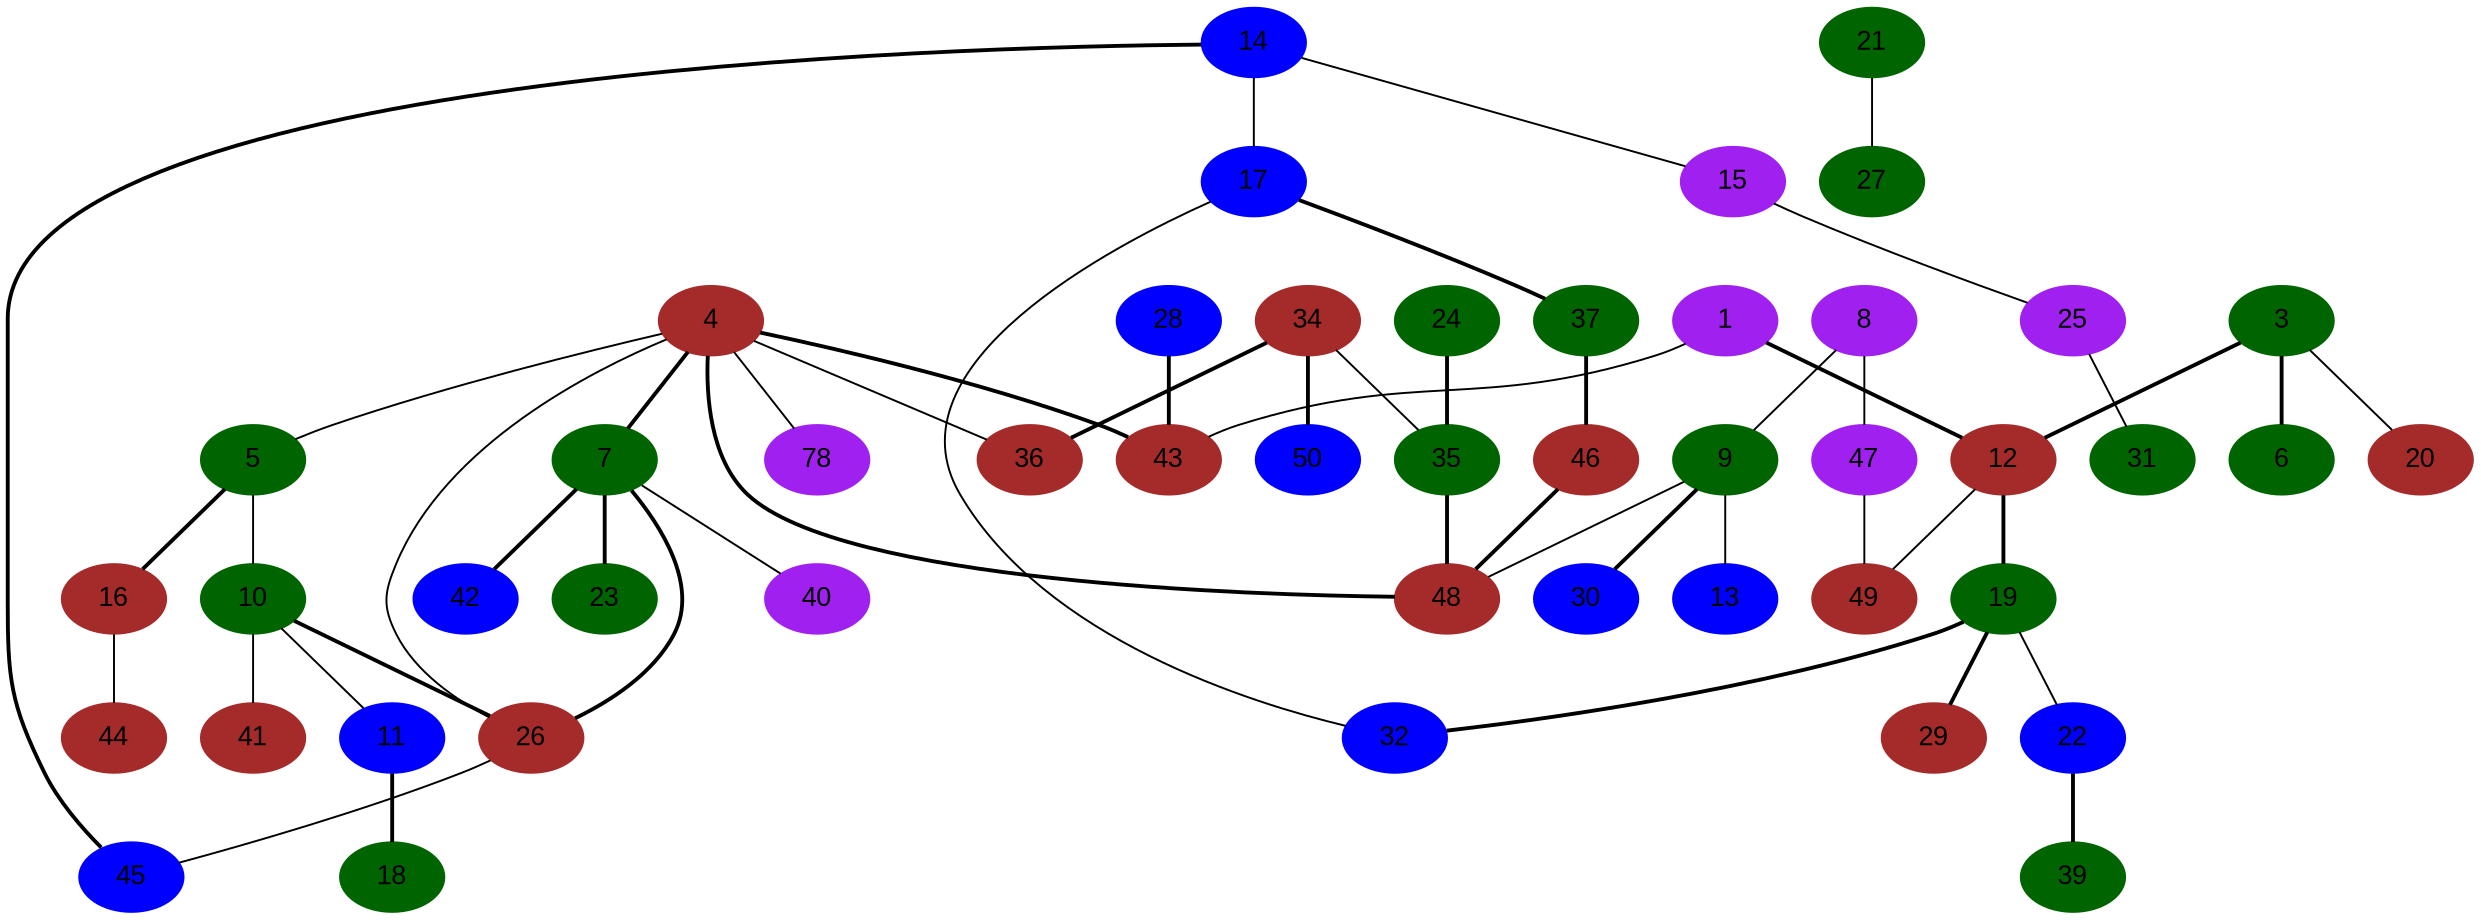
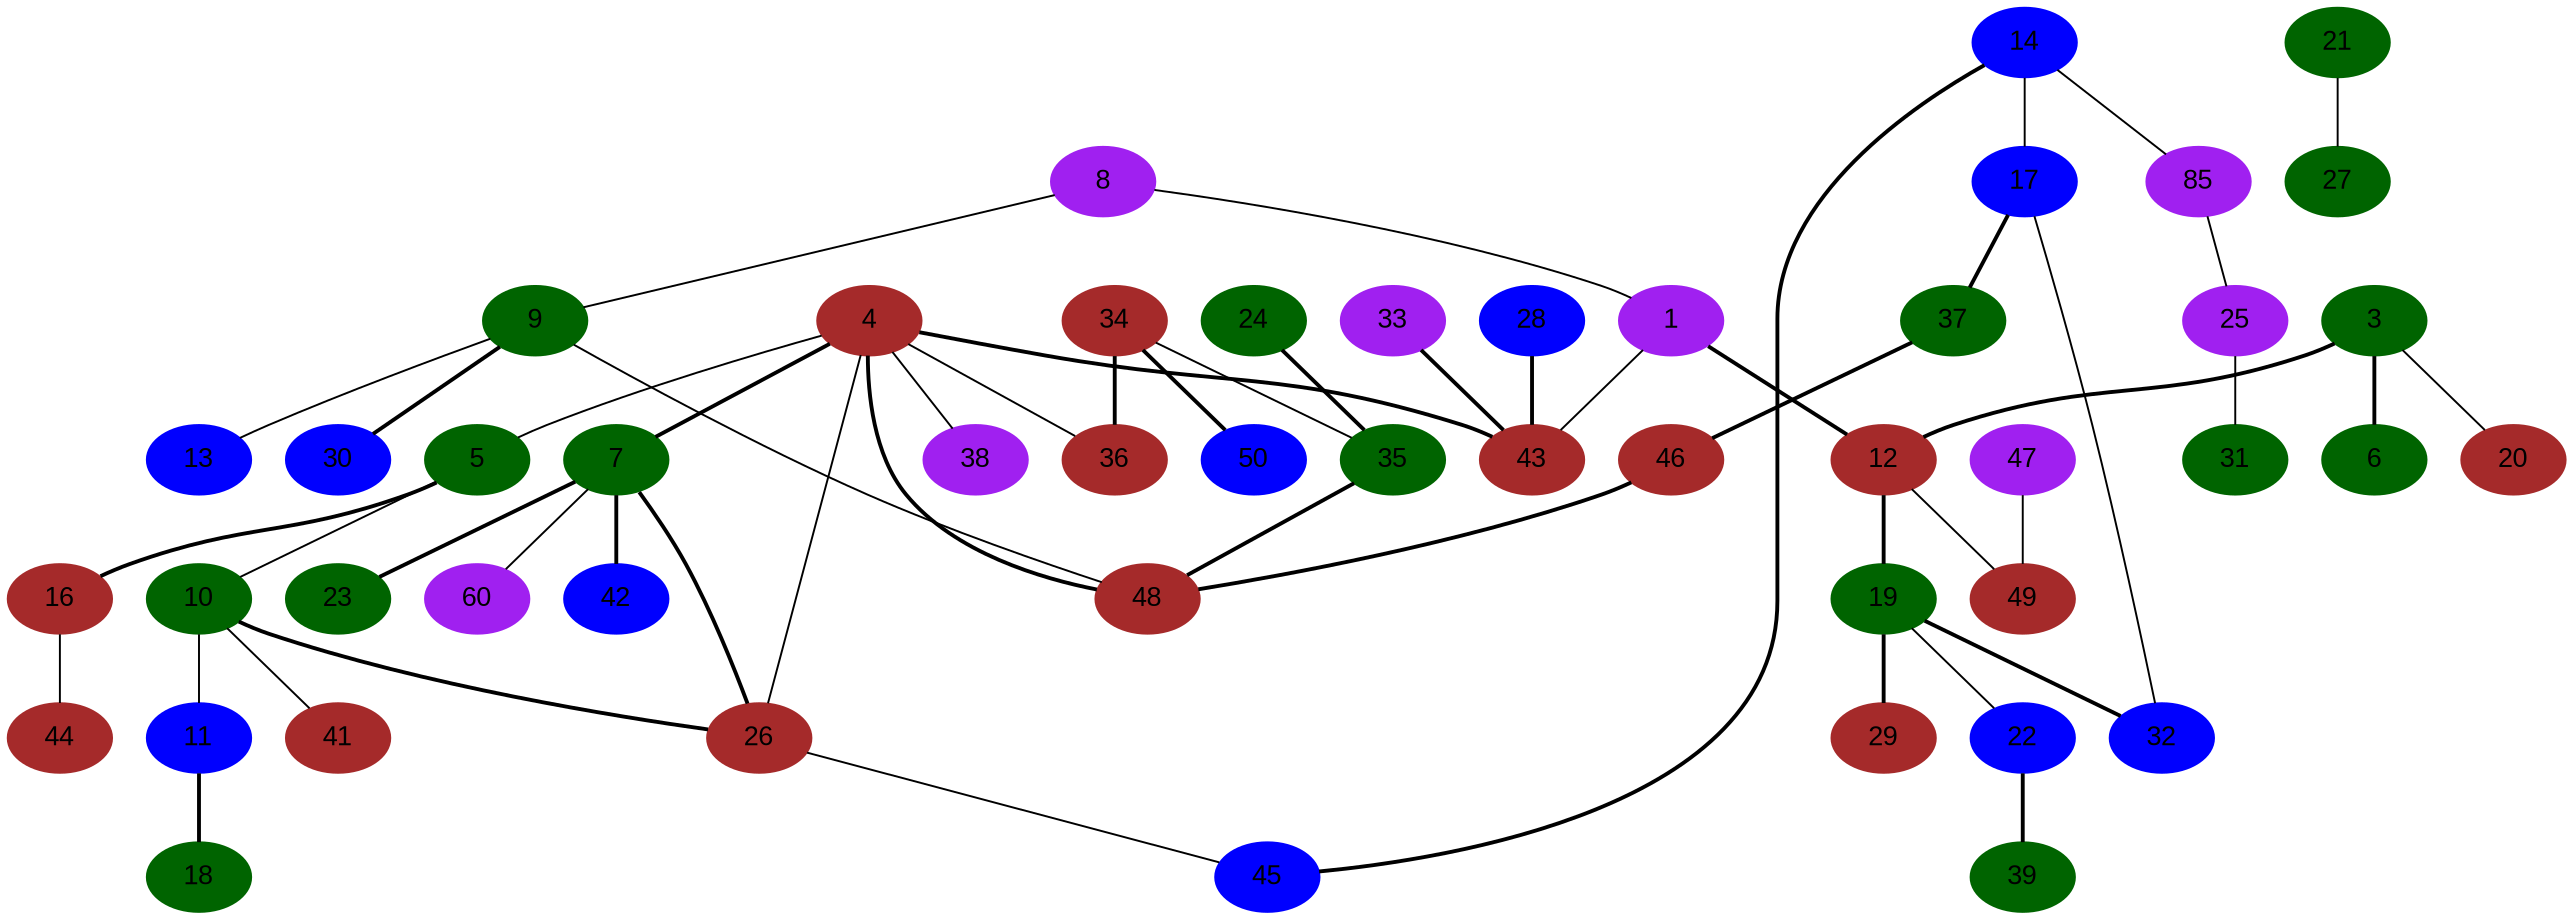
(1733, 182) -> (2199, 182)
none -> (1393, 321)
(1864, 377) -> (1396, 232)
(817, 460) -> (976, 460)
(817, 599) -> (477, 599)
